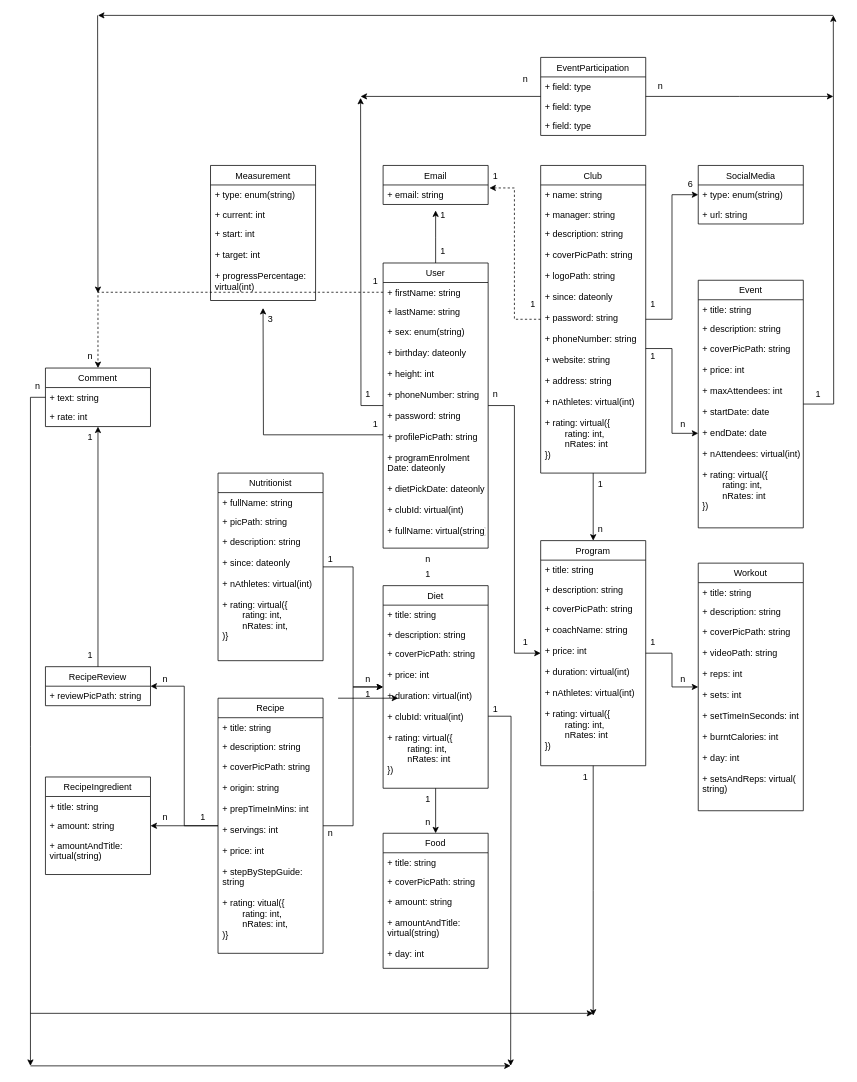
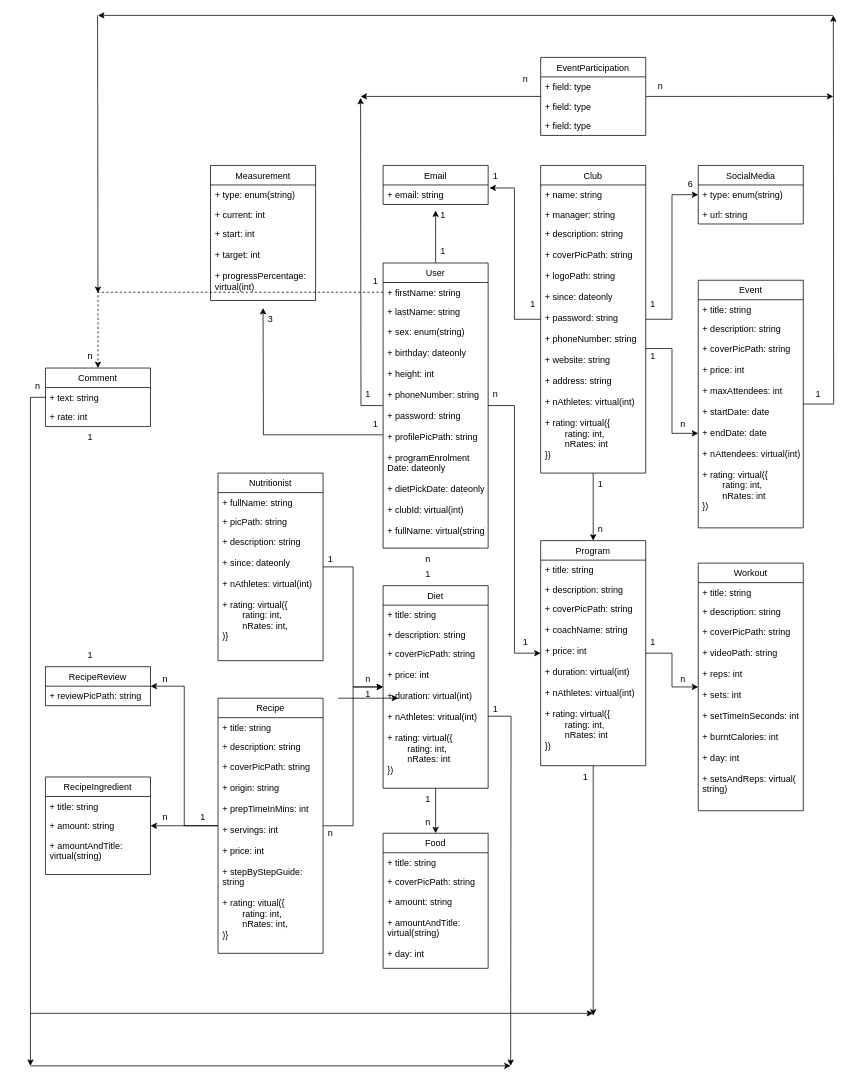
(514, 257) -> (514, 257)
(98, 433) -> none
(437, 654) -> (437, 654)
